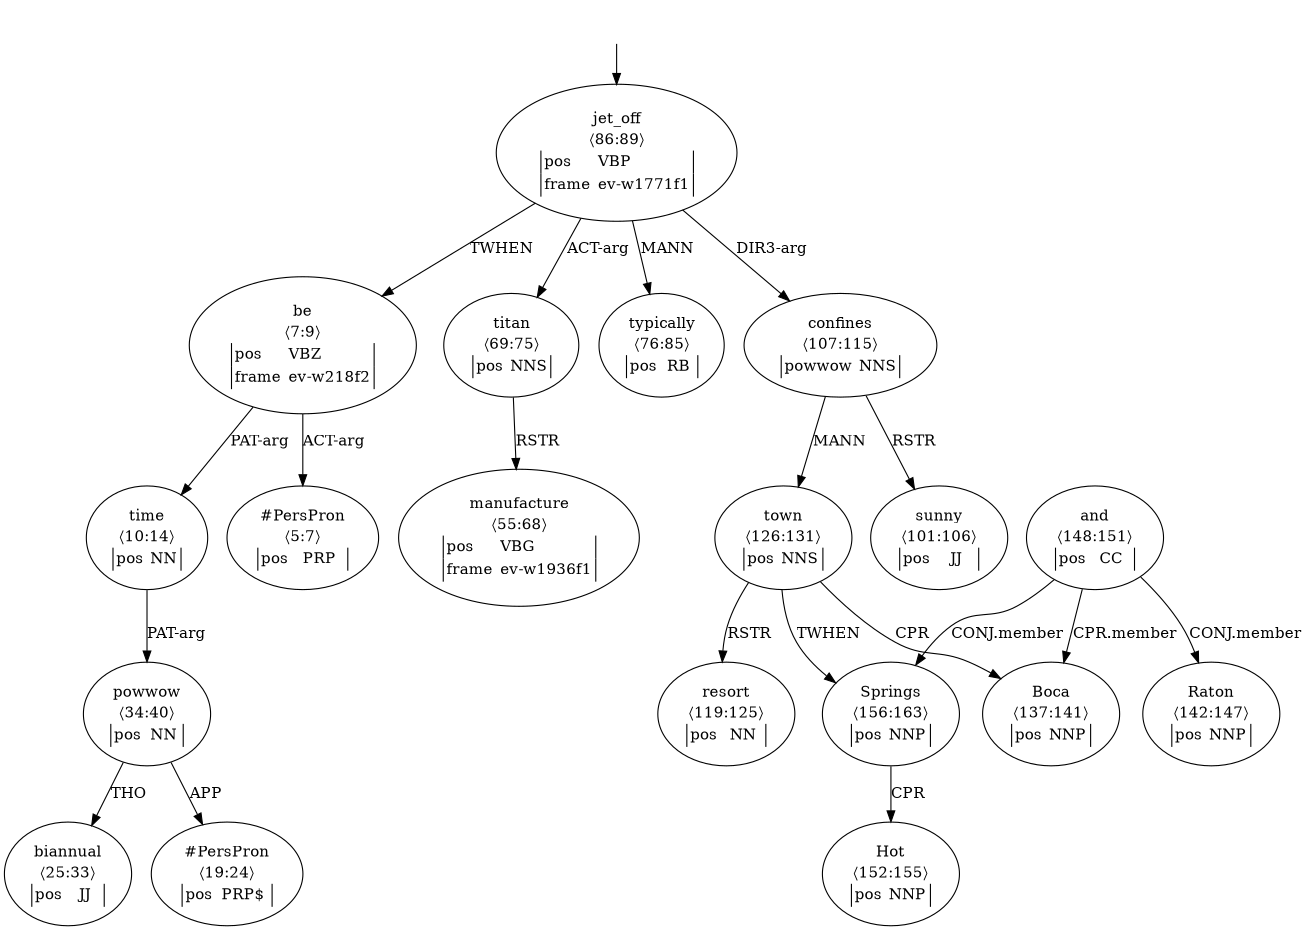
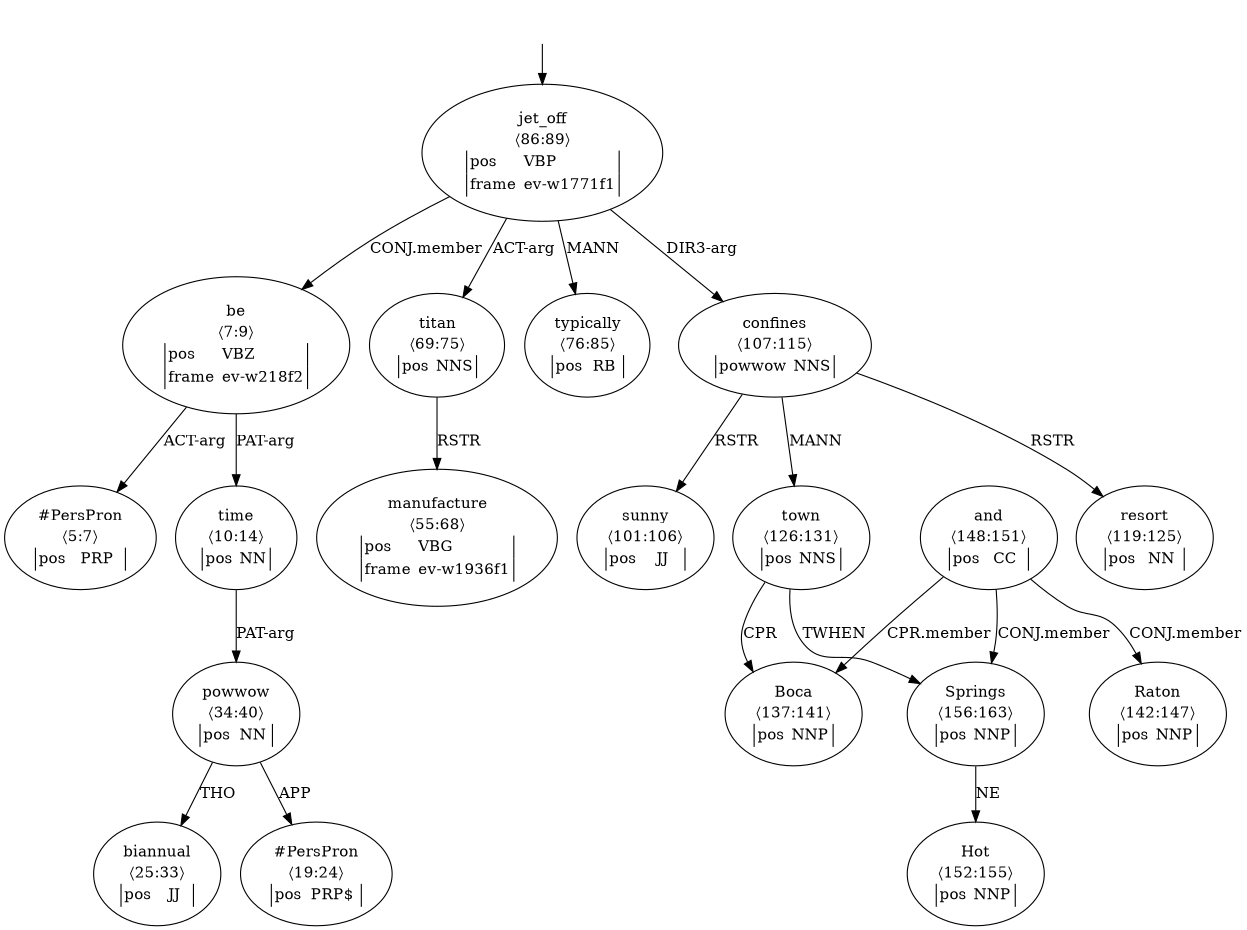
(501, 249) -> (427, 249)
(731, 615) -> (980, 423)
(908, 794) -> (988, 794)
